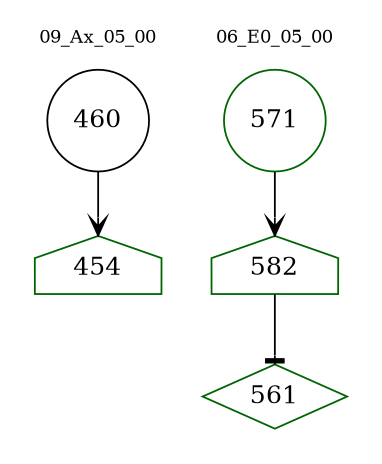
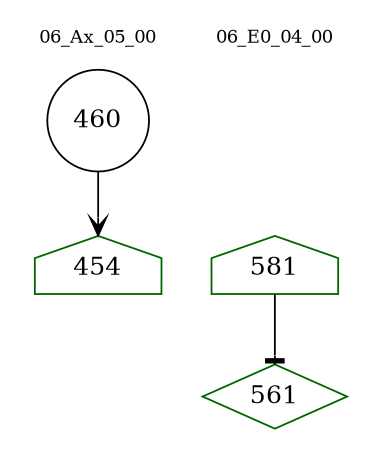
(98, 38) -> (98, 38)
(275, 38) -> (275, 38)
(275, 121) -> none
(275, 268) -> (275, 268)
